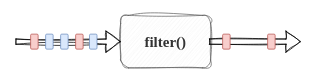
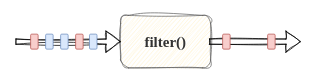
(165, 42) -> (165, 42)
